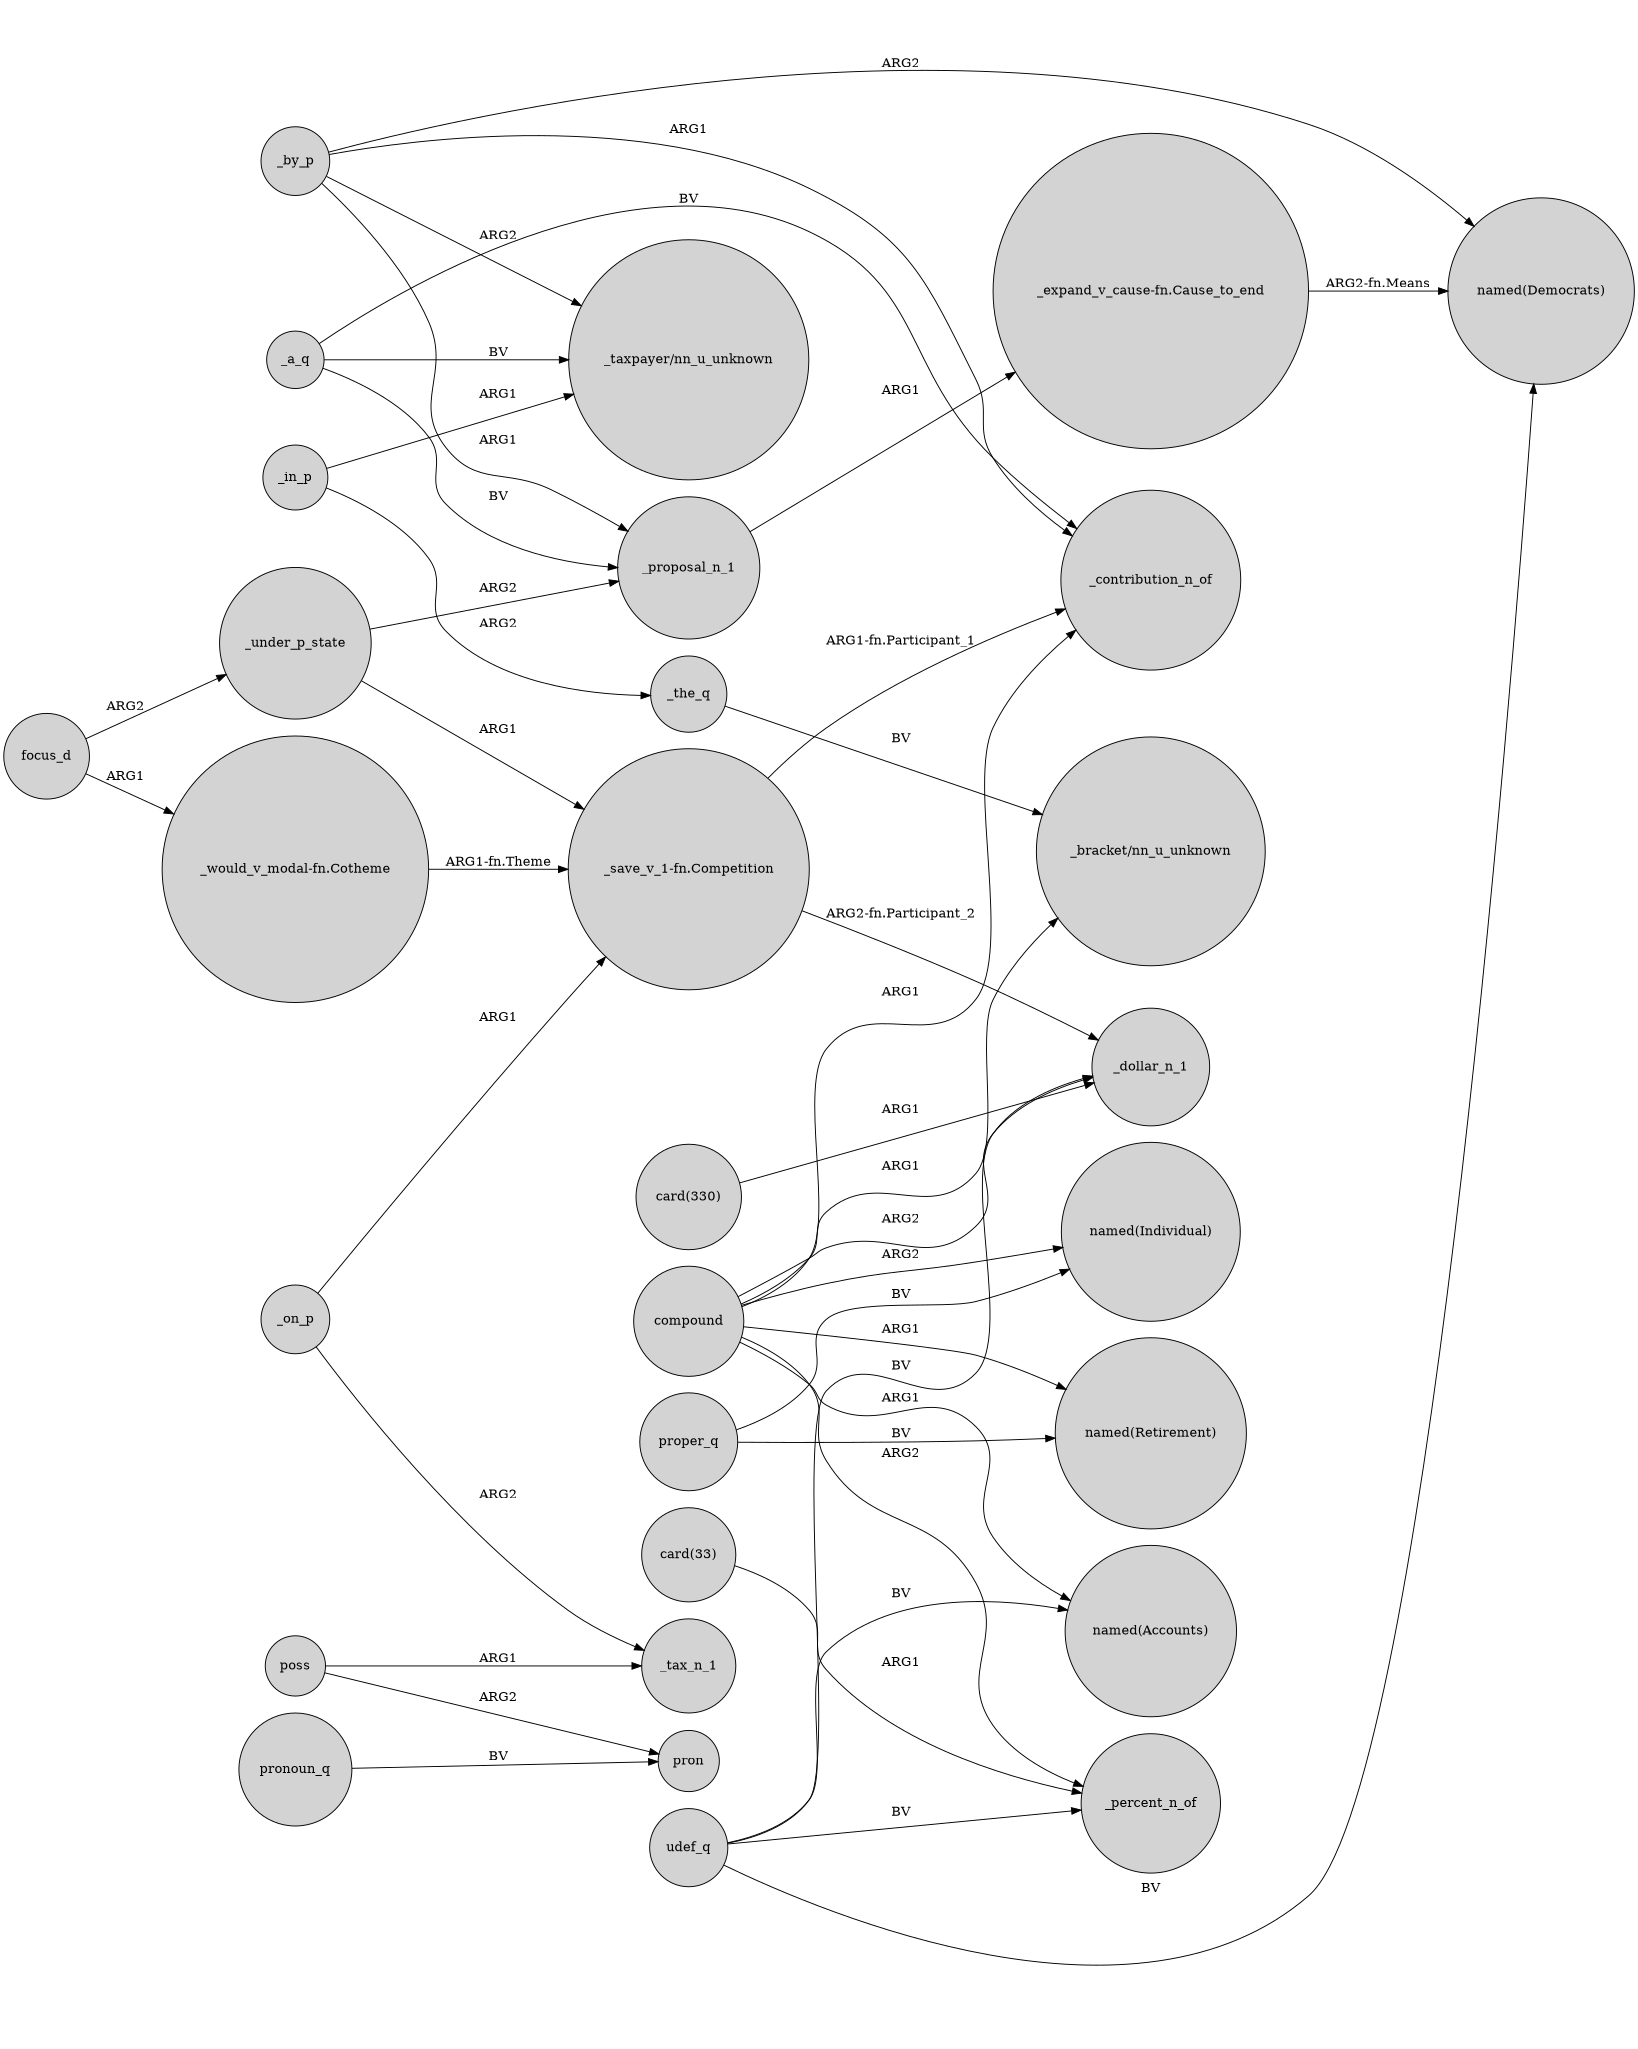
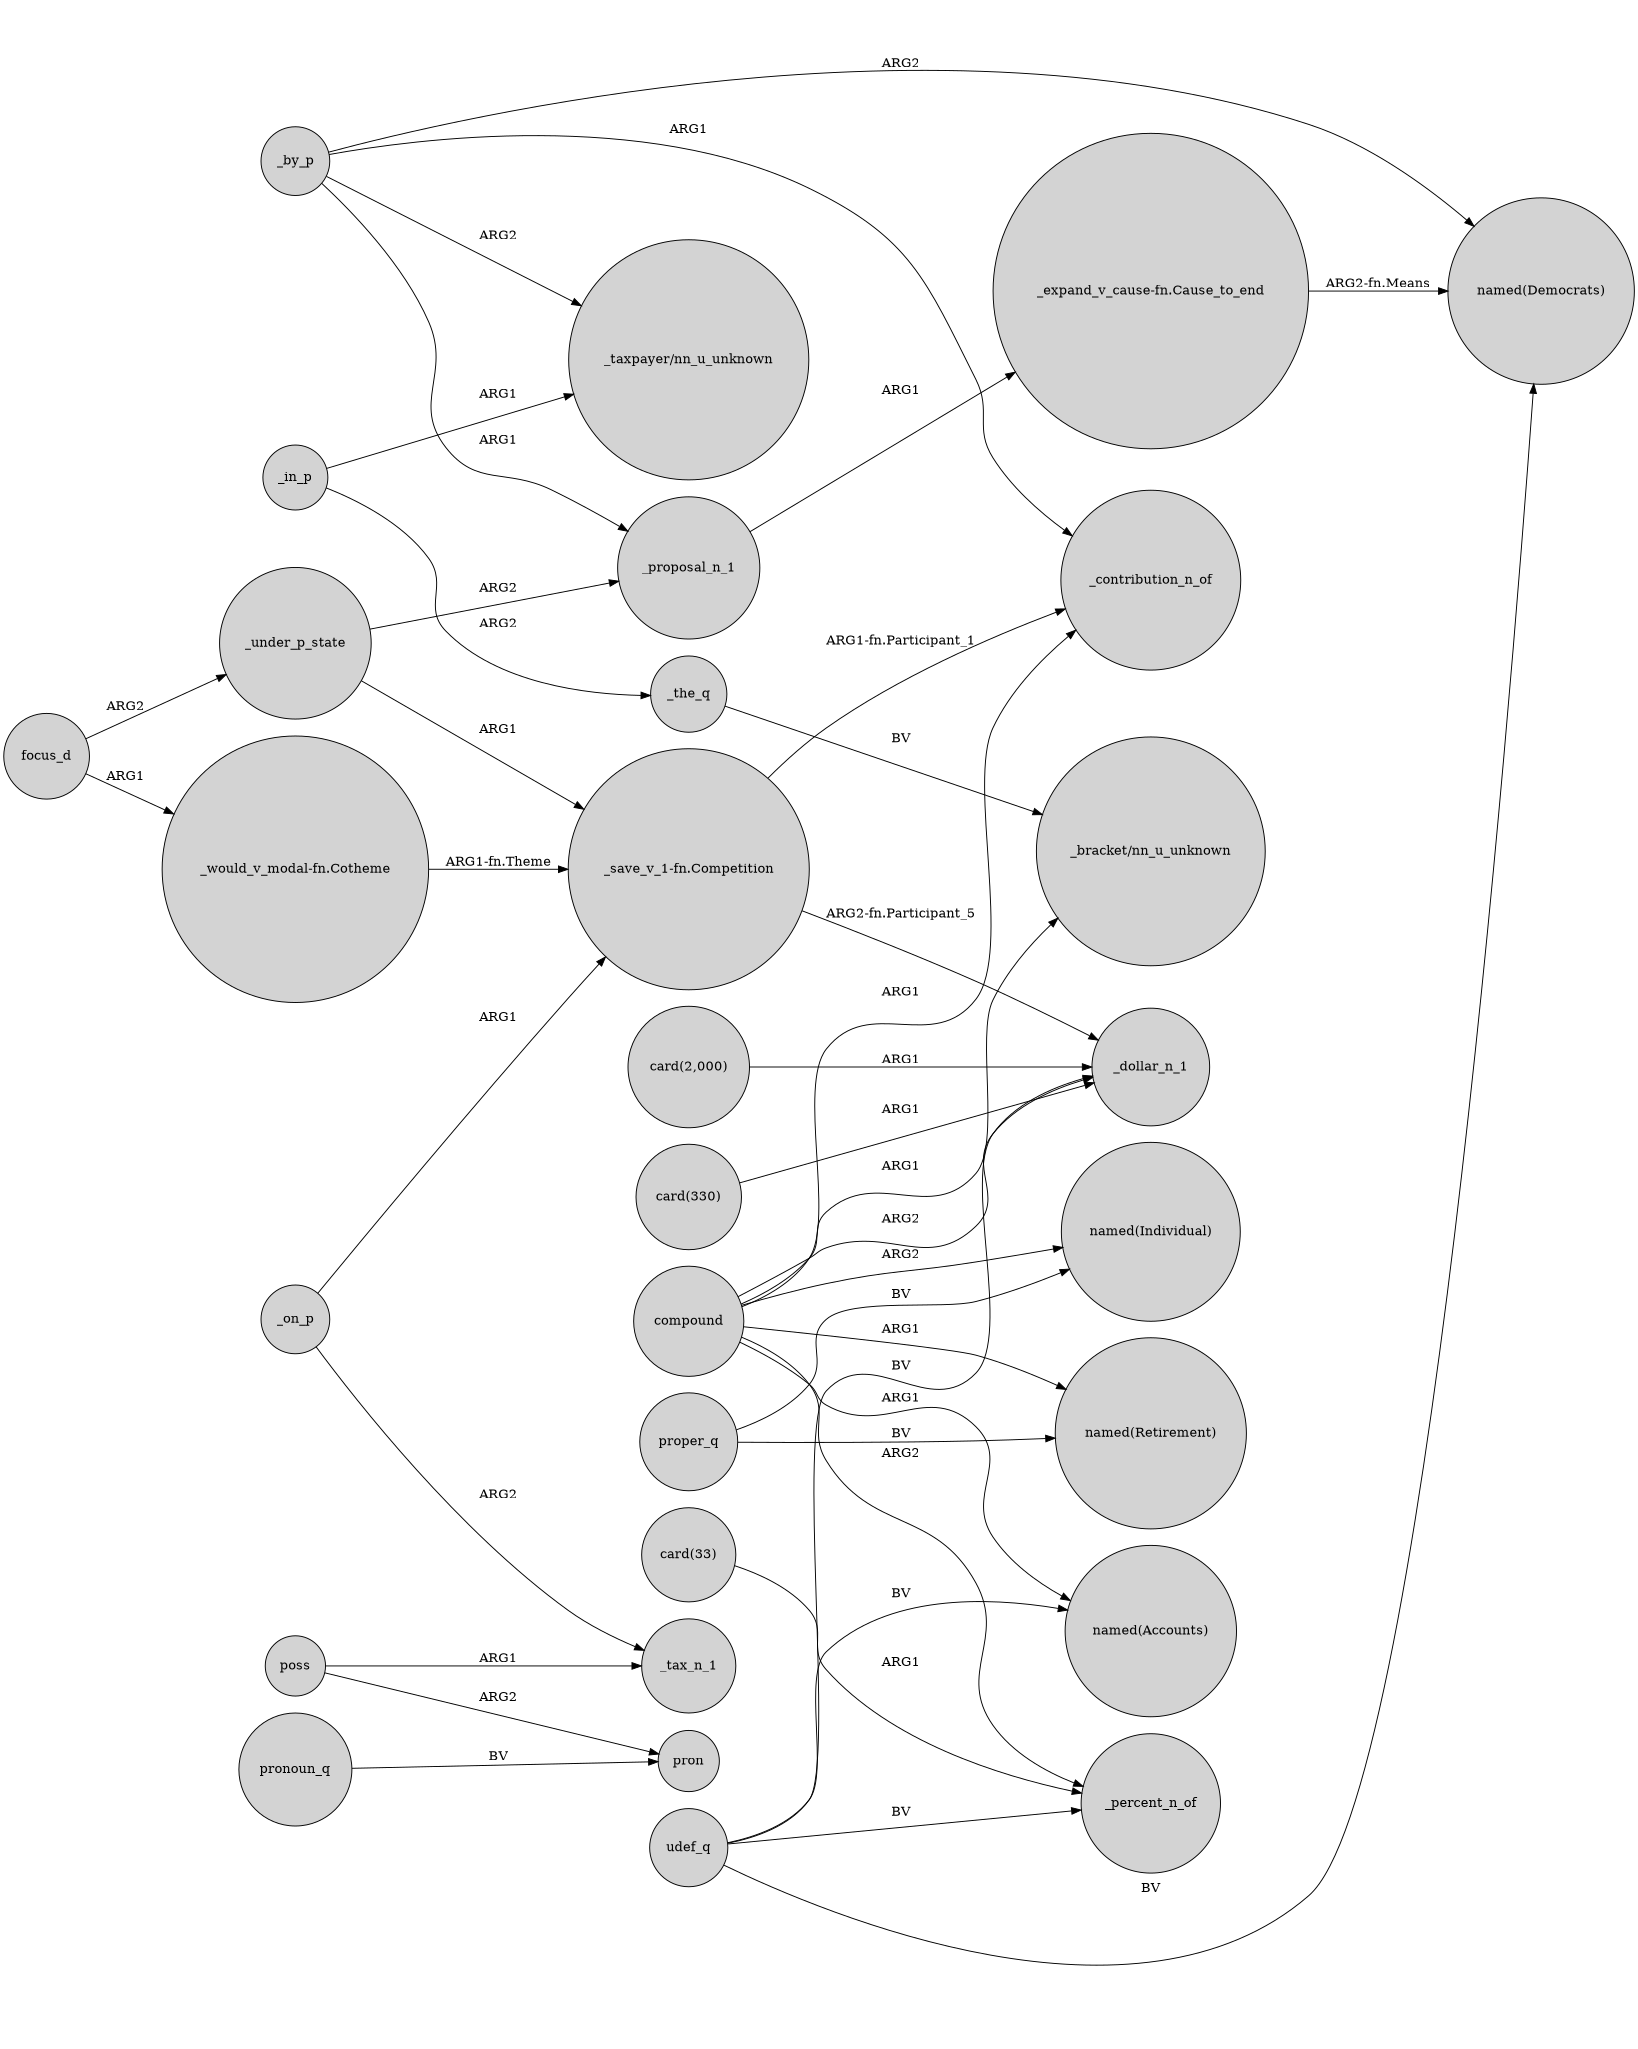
(295, 360) -> none
(901, 914) -> (901, 914)
none -> (689, 1067)
